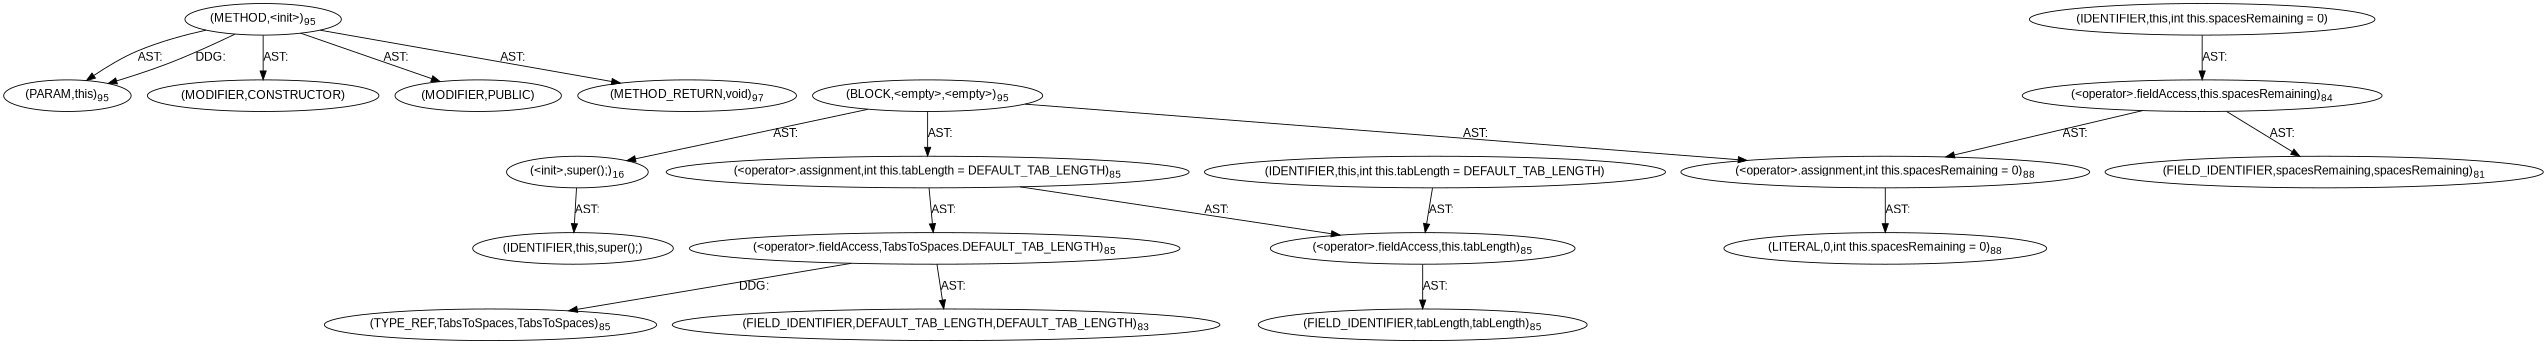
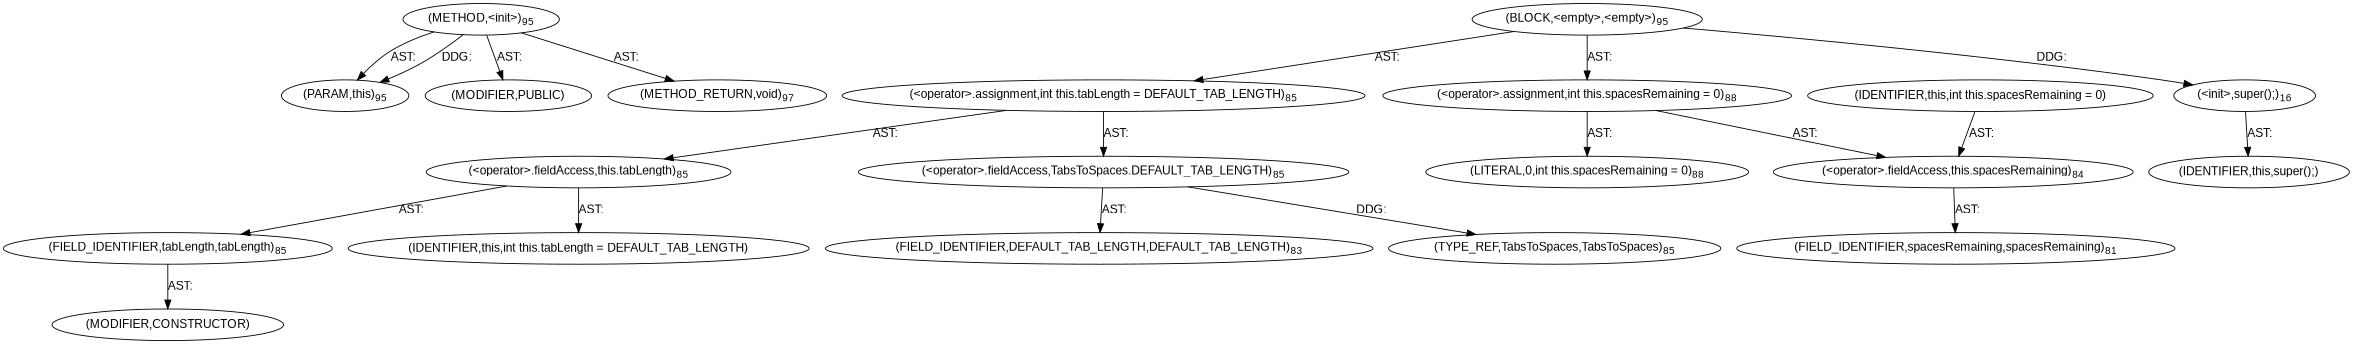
(263, 53) -> (168, 282)
(2049, 133) -> (1766, 133)
(788, 134) -> (2054, 57)
(1430, 206) -> (579, 206)
